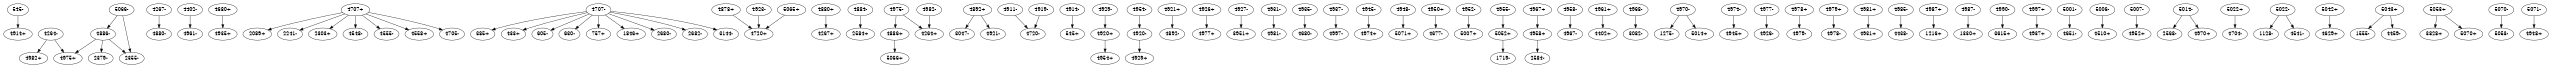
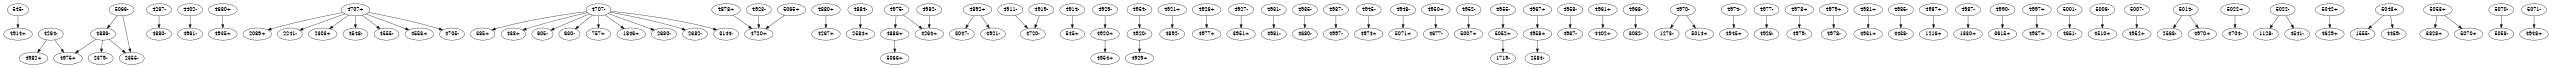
(1667, 34) -> (1667, 34)
